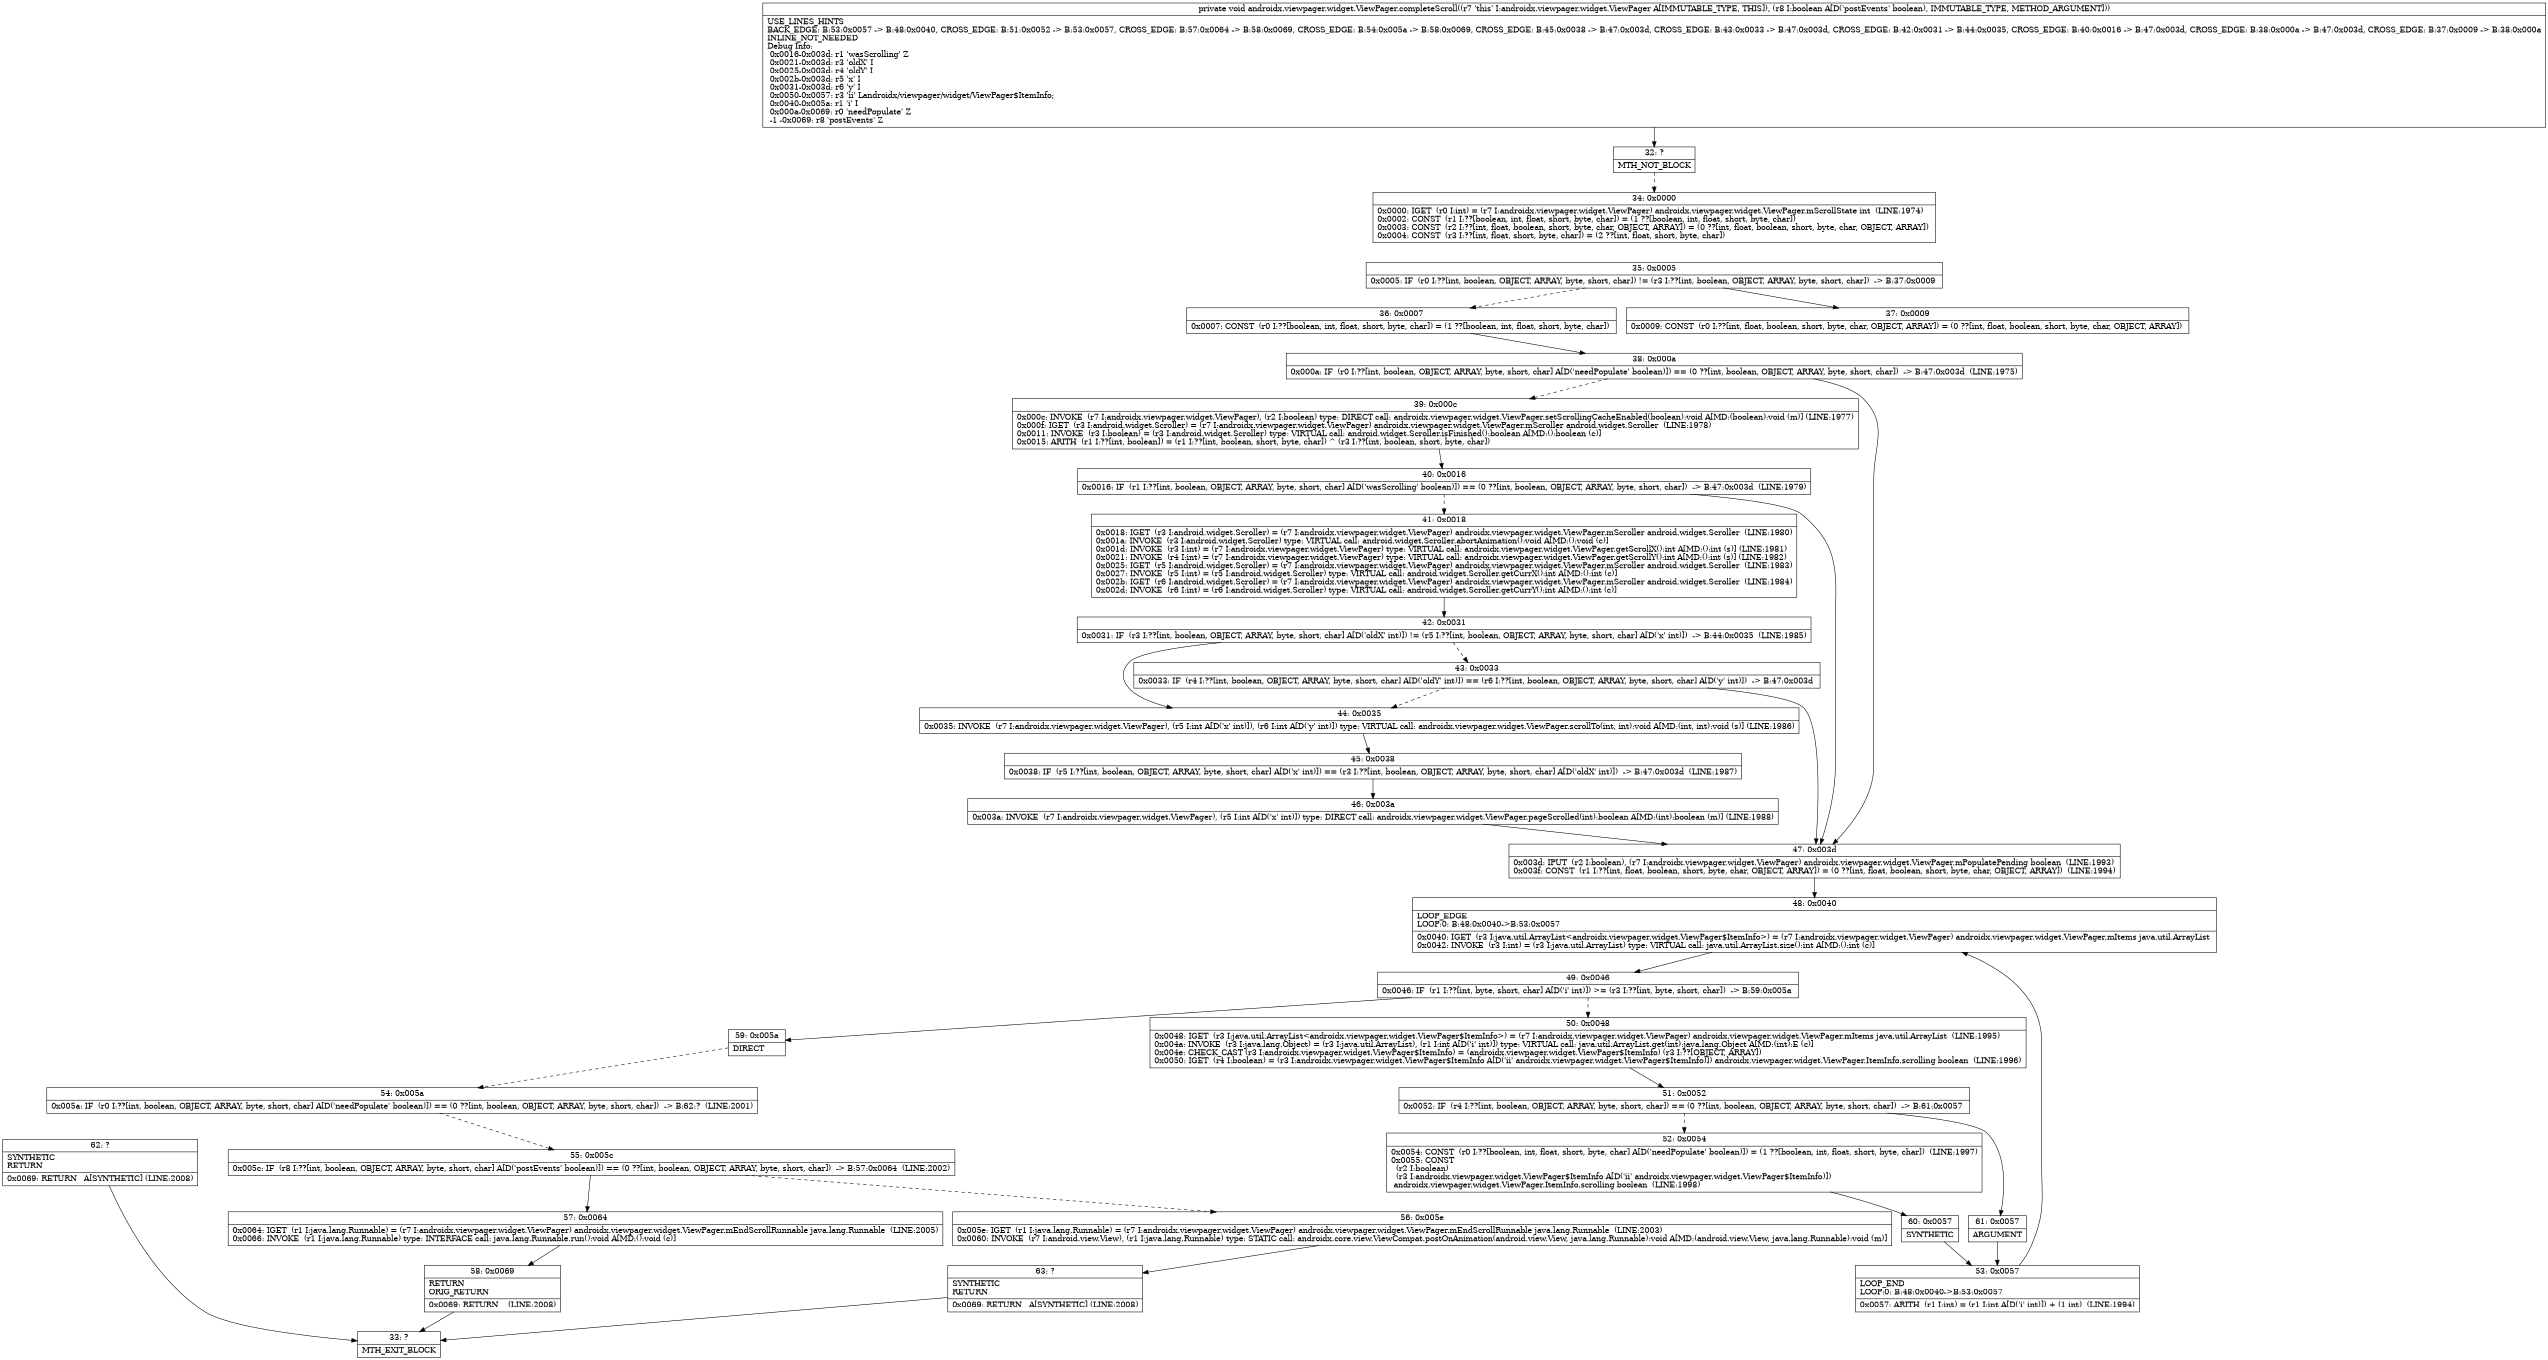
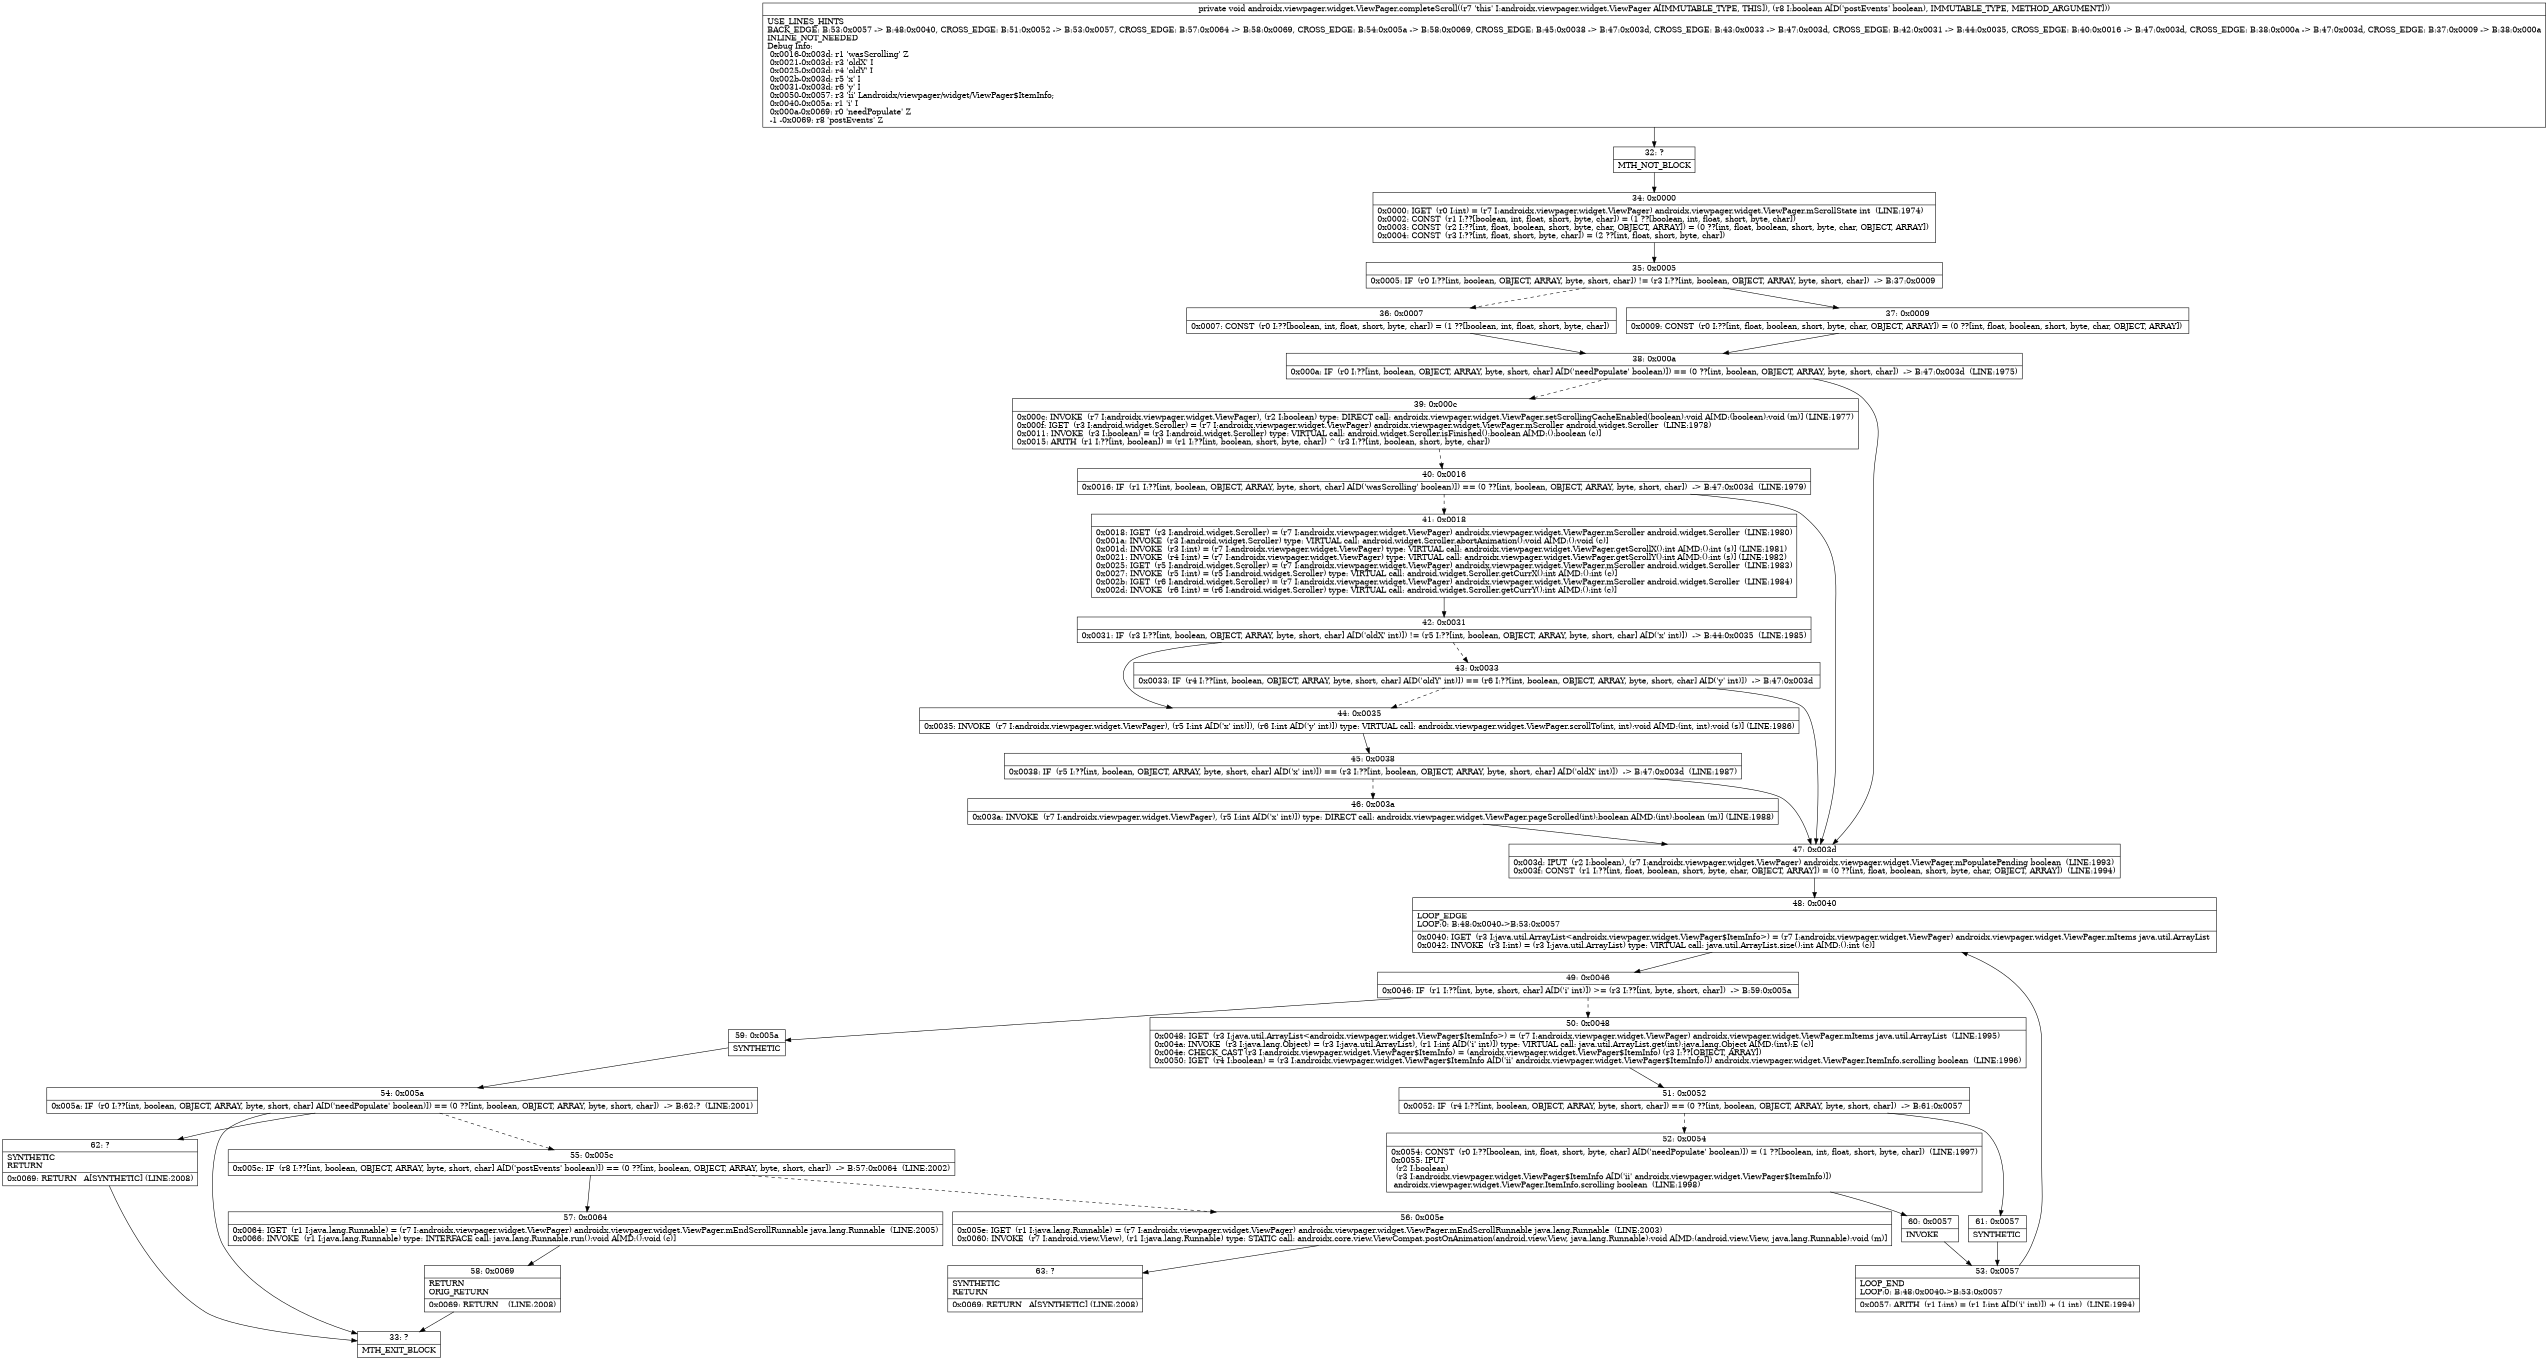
(1654, 180) -> (1654, 180)
none -> (1654, 250)
none -> (1784, 343)
(1440, 456) -> (1440, 456)
(1373, 786) -> (1373, 786)
none -> (1744, 788)
(749, 1049) -> (757, 1049)
(606, 1067) -> (606, 1067)
none -> (249, 1124)
(1425, 1161) -> (1420, 1161)
(1930, 1235) -> (1922, 1235)
(1997, 1235) -> (1997, 1235)
(697, 1319) -> (221, 1241)
